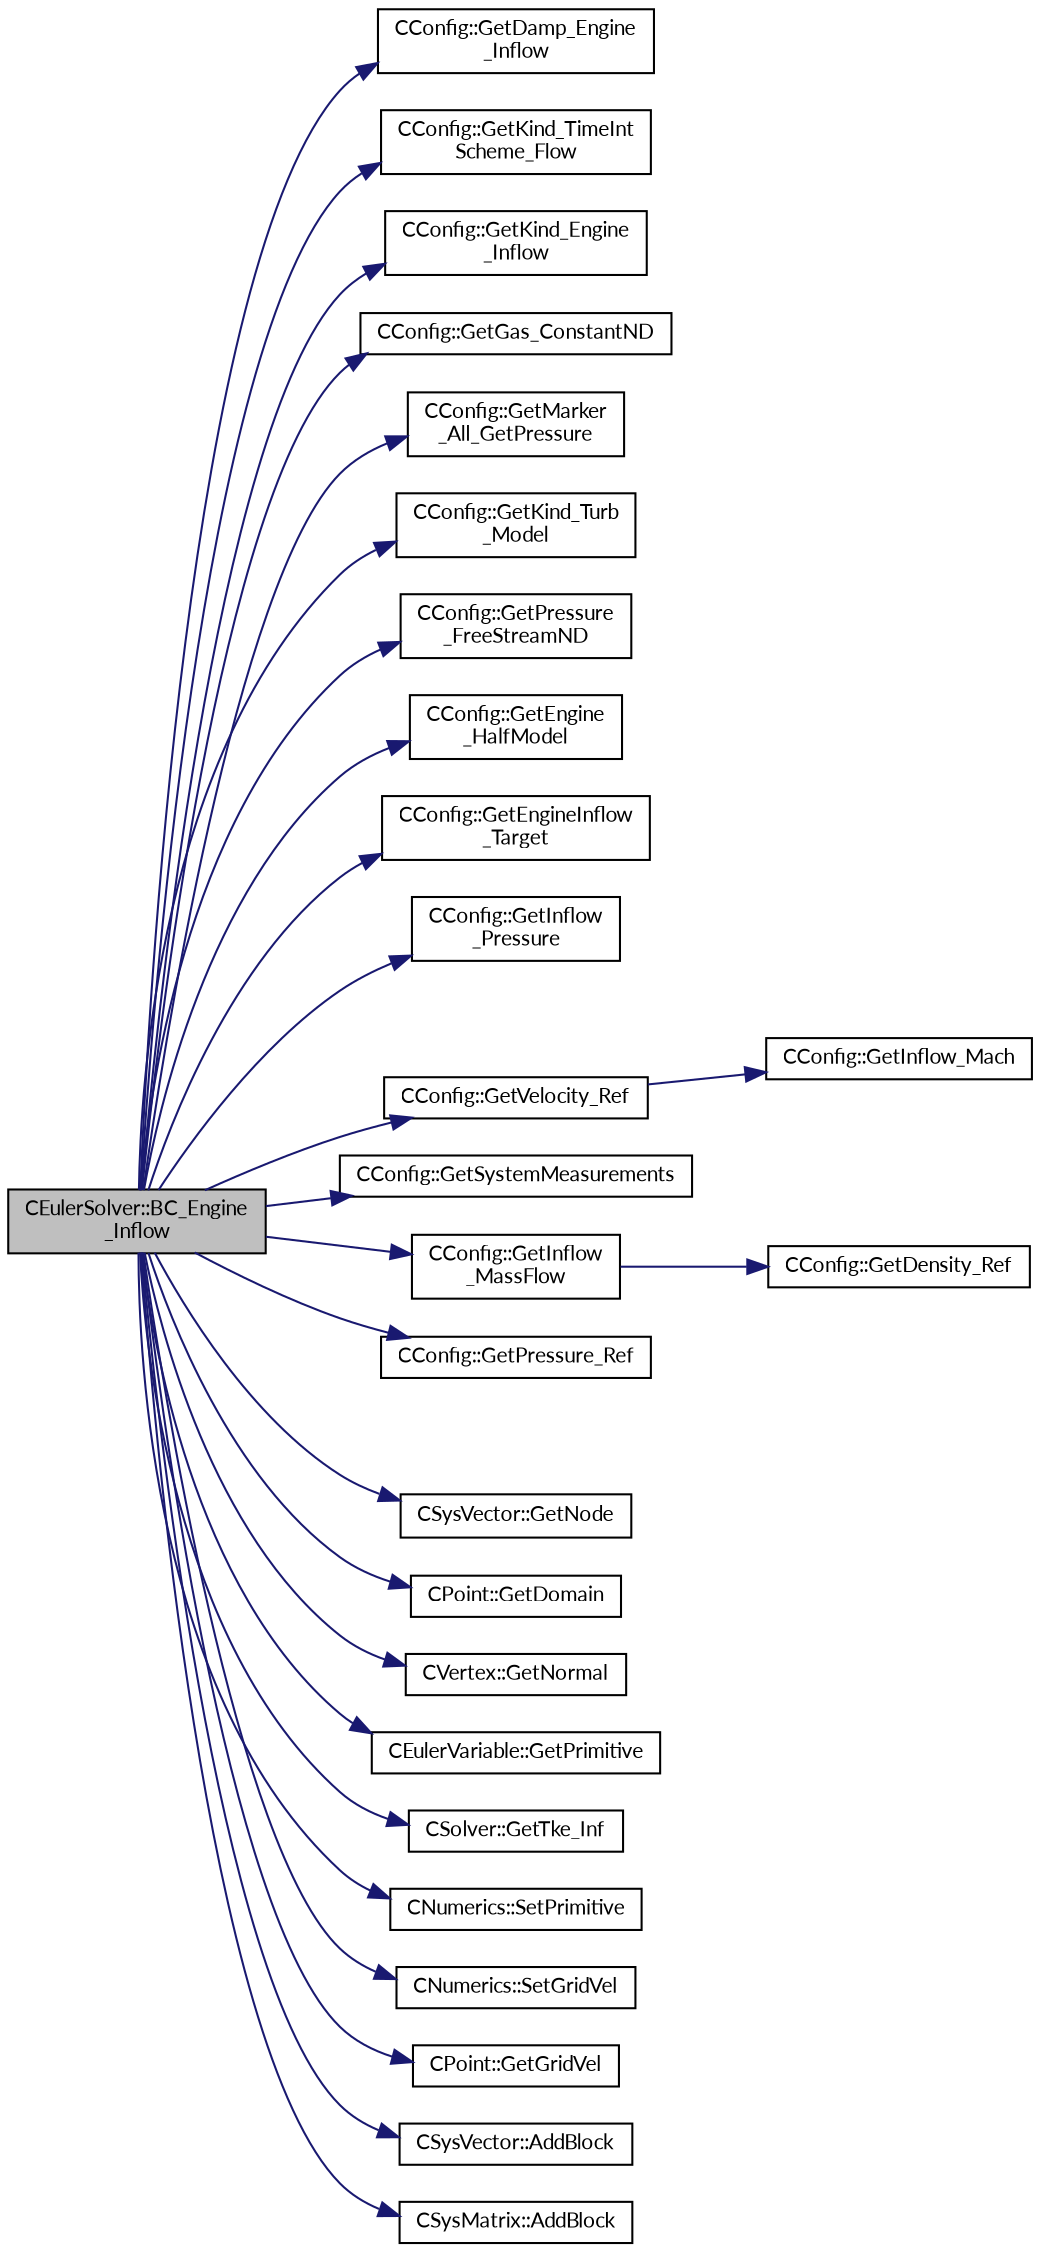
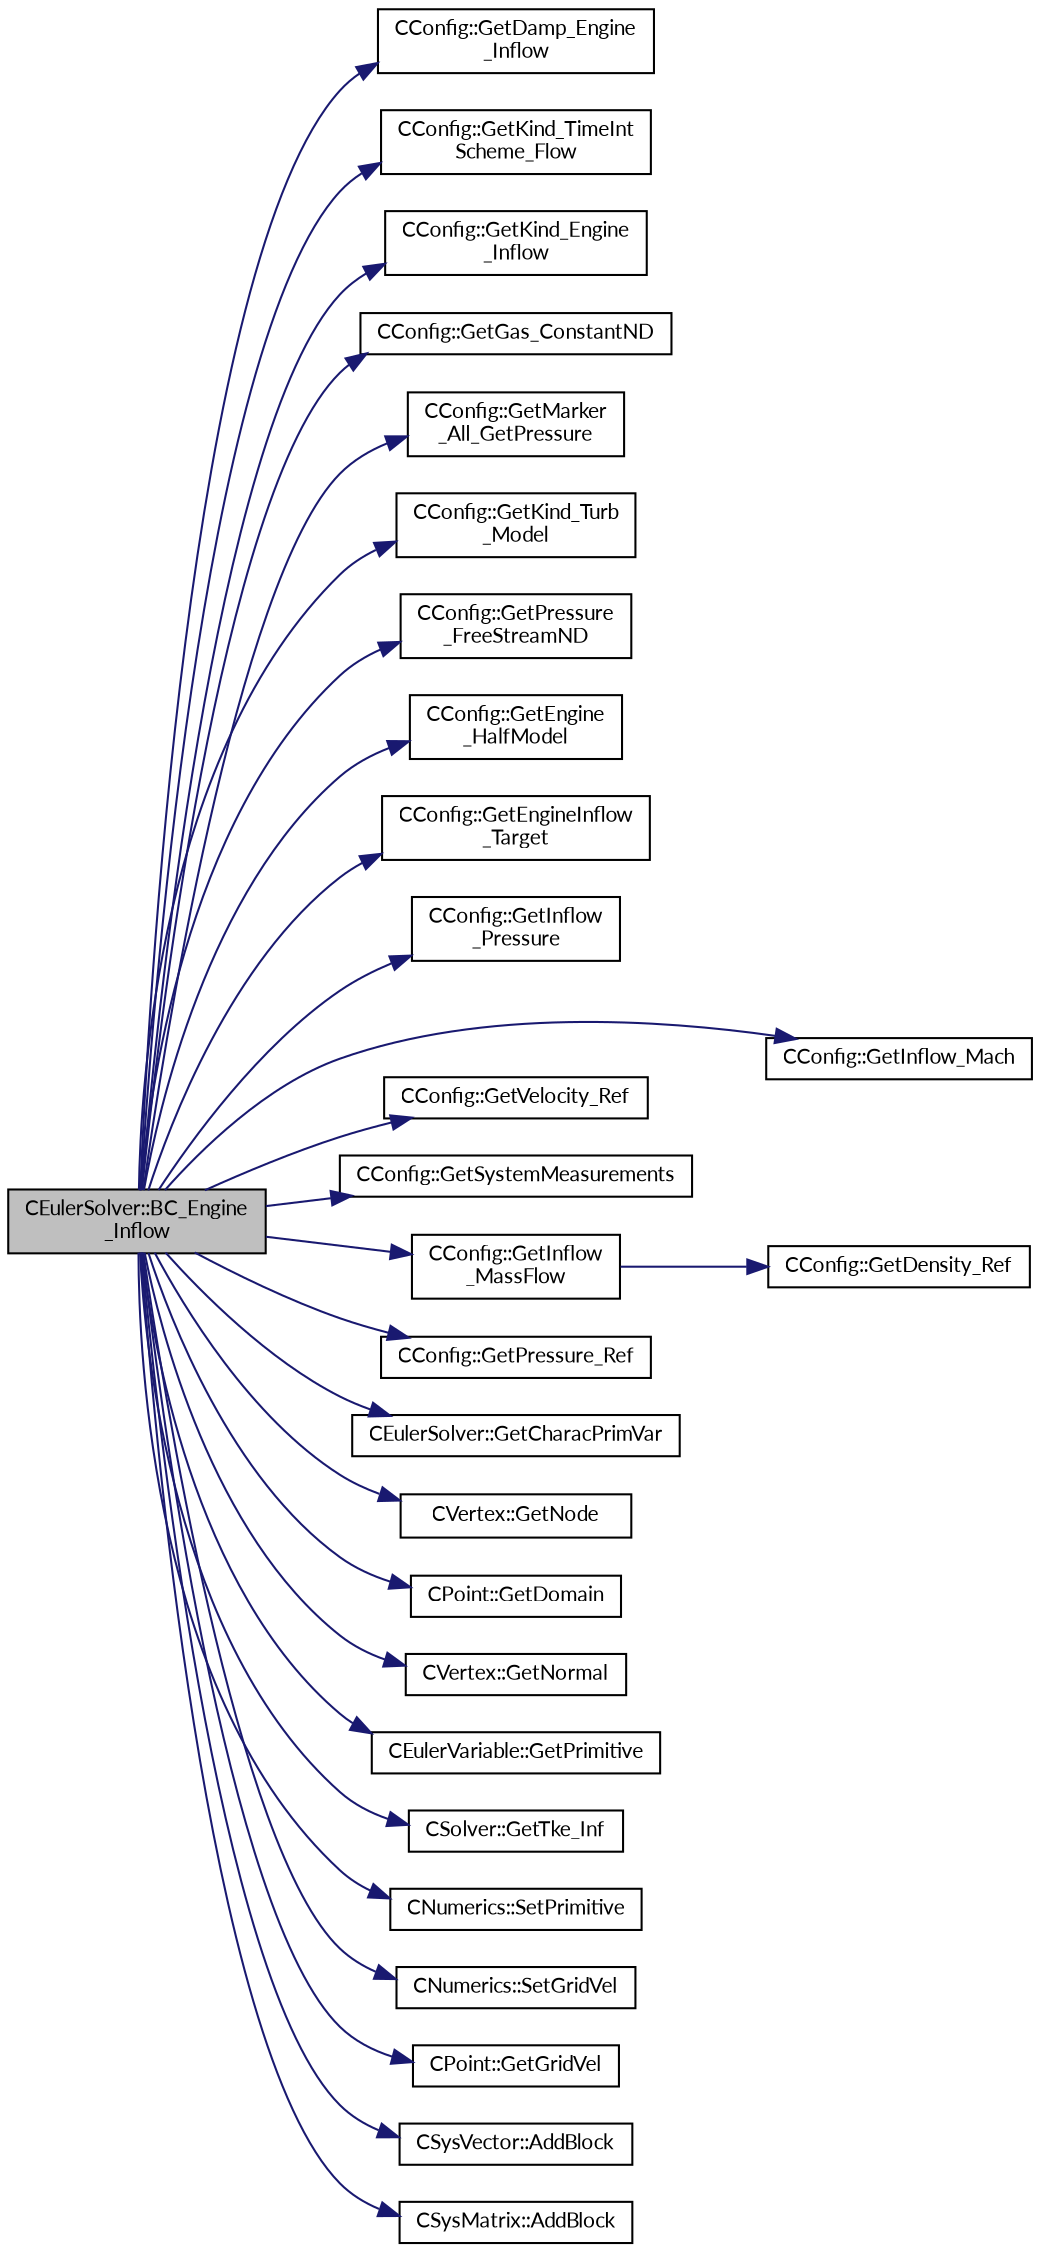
(697, 1079) -> (446, 1033)
none -> (516, 1436)
(516, 1516) -> (516, 1516)
